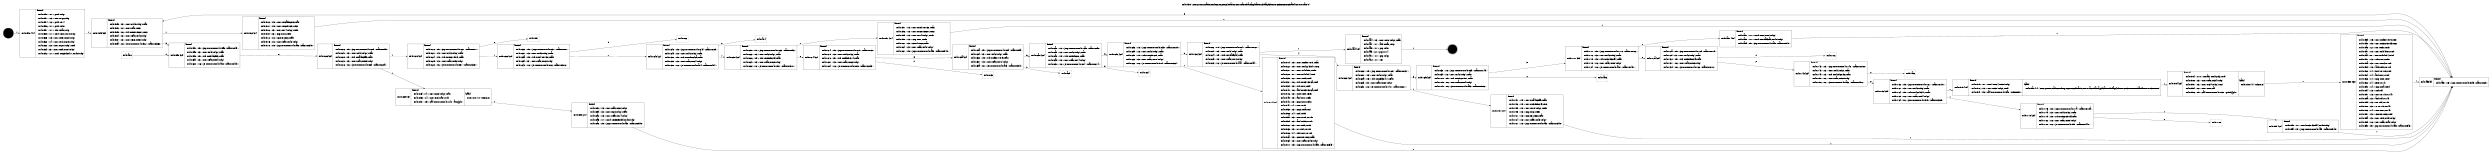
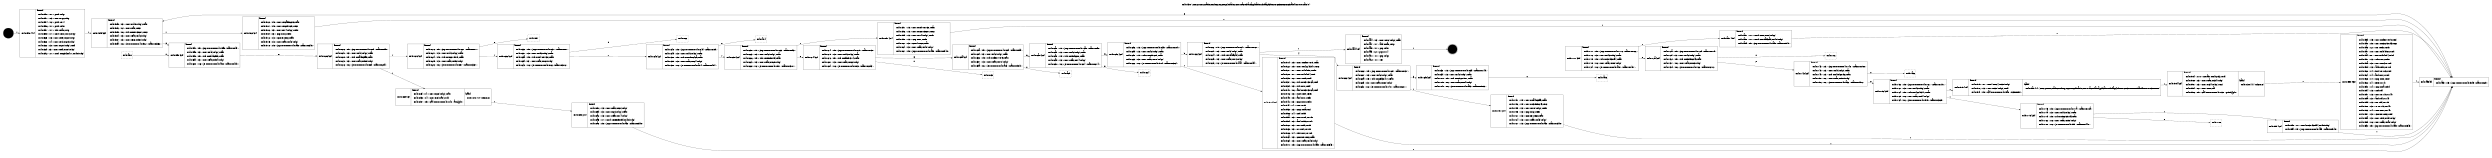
(1526, 68) -> none
